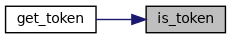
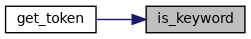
(186, 19) -> (196, 19)
